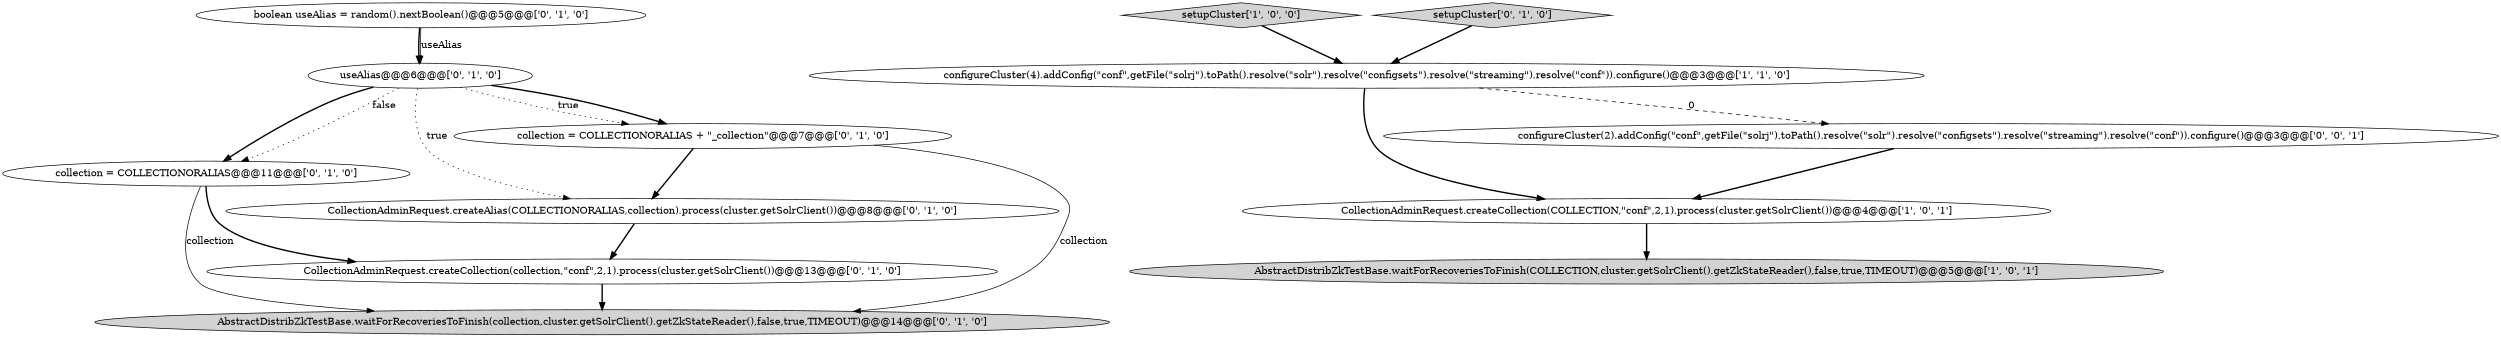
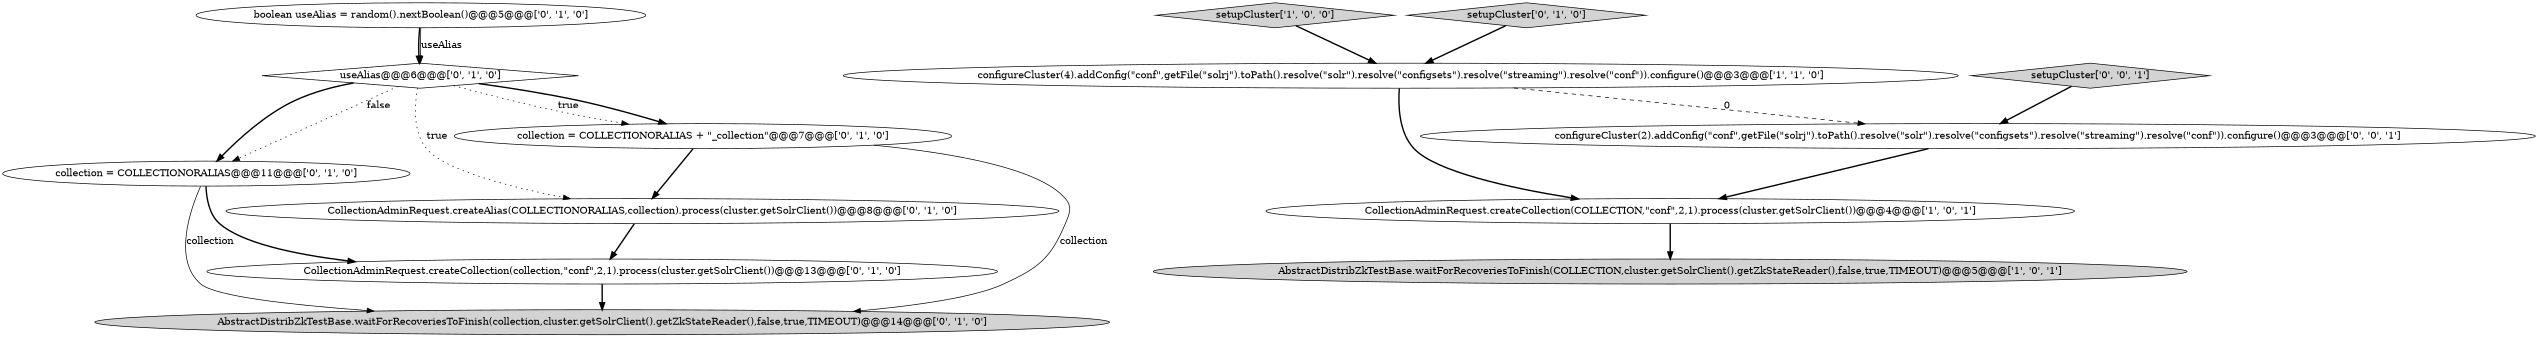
(420, 76) -> (420, 76)
none -> (2090, 76)
